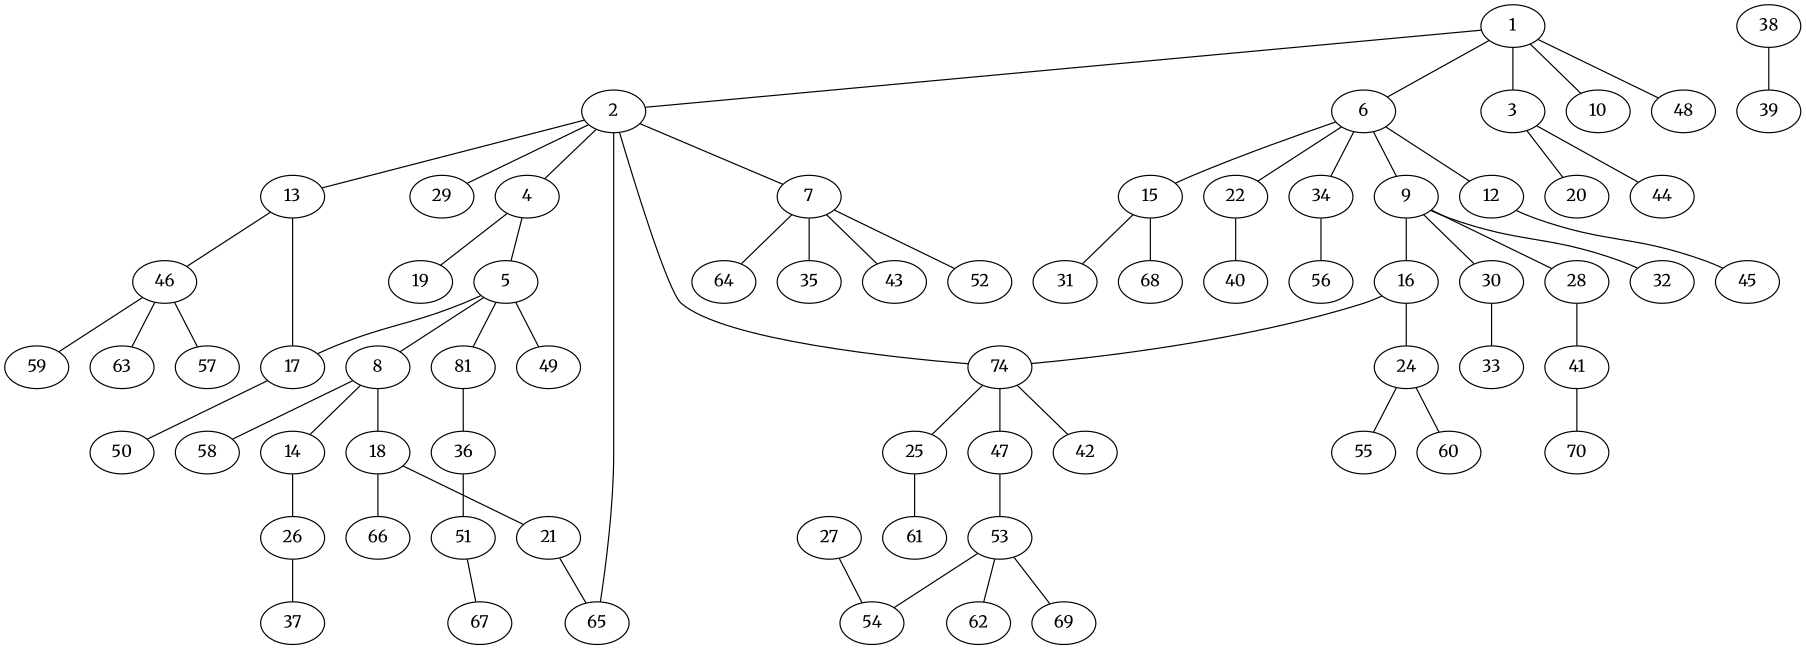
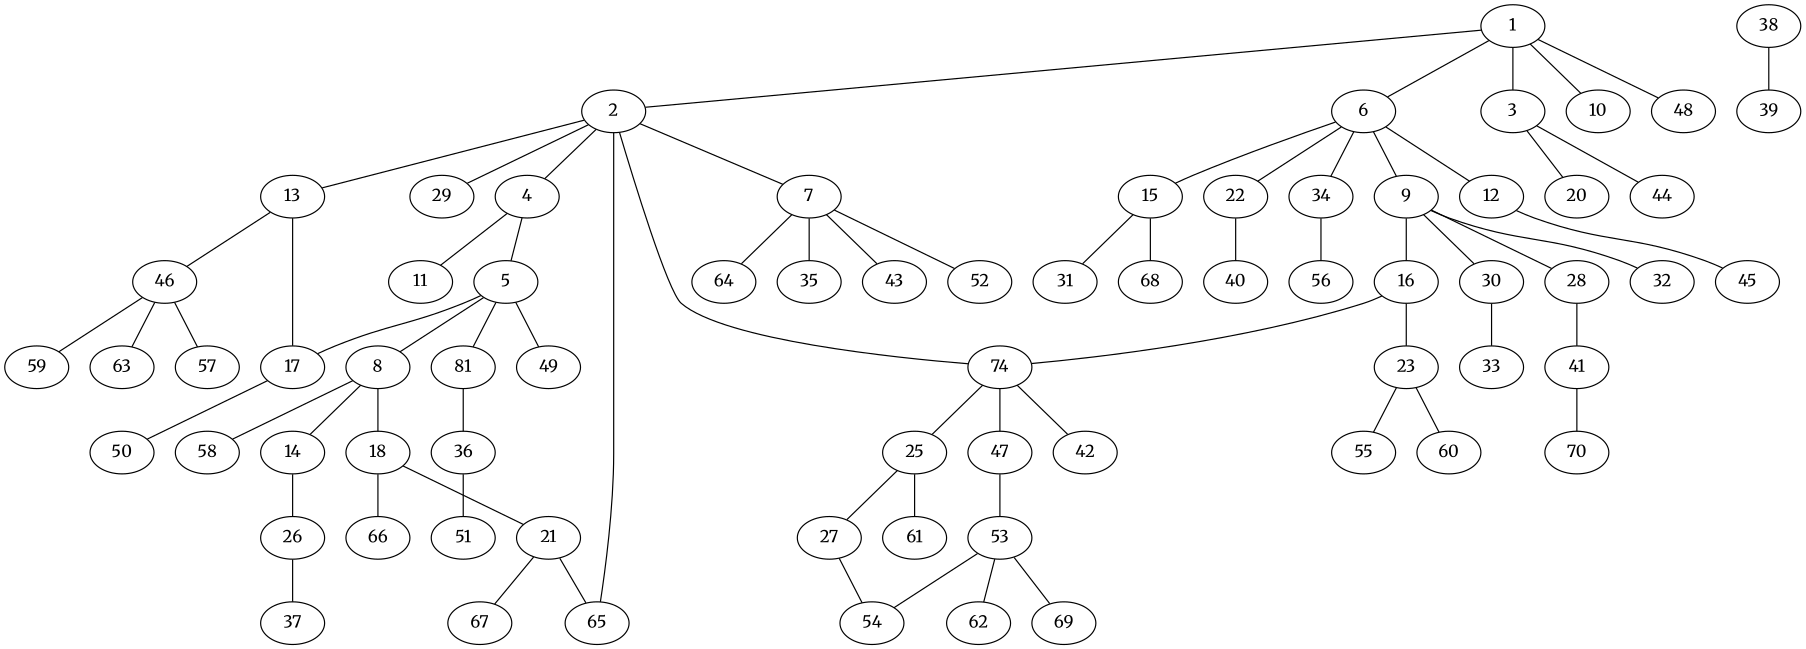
(421, 282) -> (421, 282)
(1406, 367) -> (1406, 367)
none -> (872, 495)
(471, 580) -> (514, 581)
